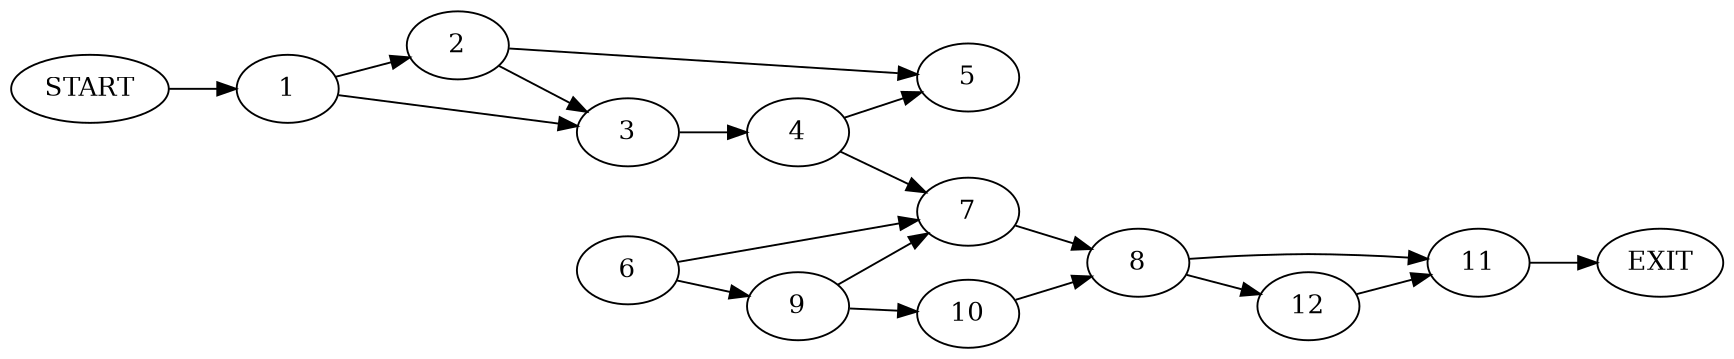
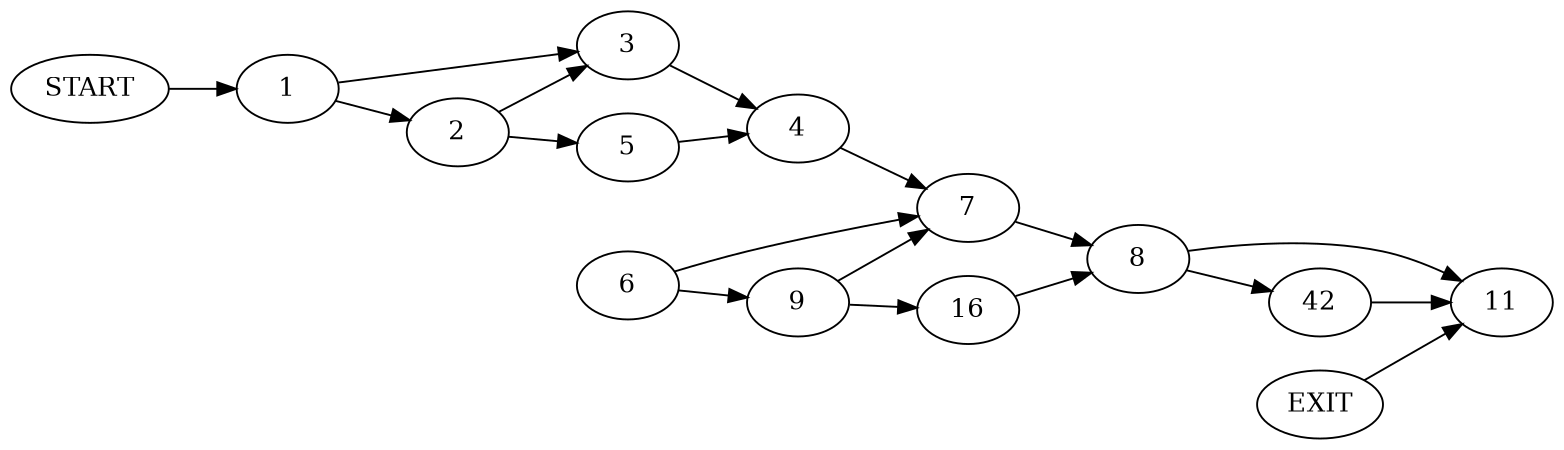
(874, 108) -> (704, 139)
(1554, 263) -> (1405, 357)
(1308, 306) -> (1320, 302)
(968, 314) -> (968, 310)
